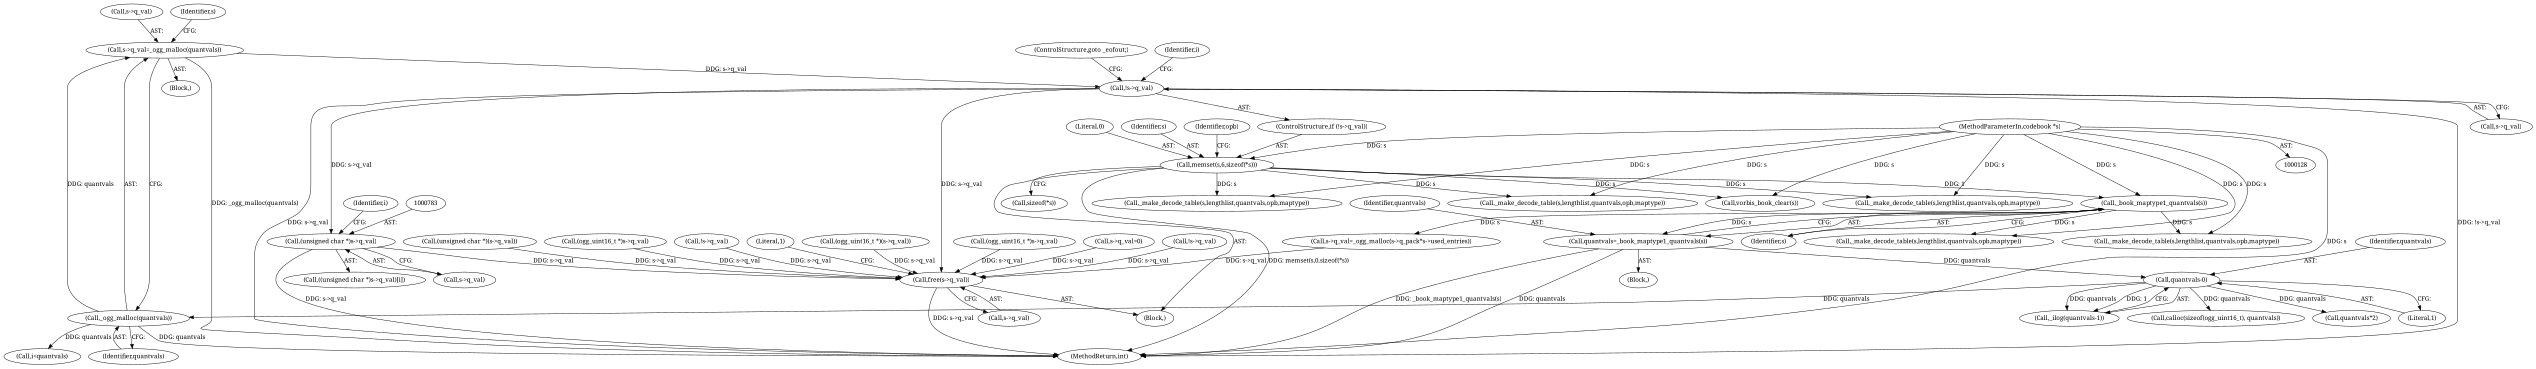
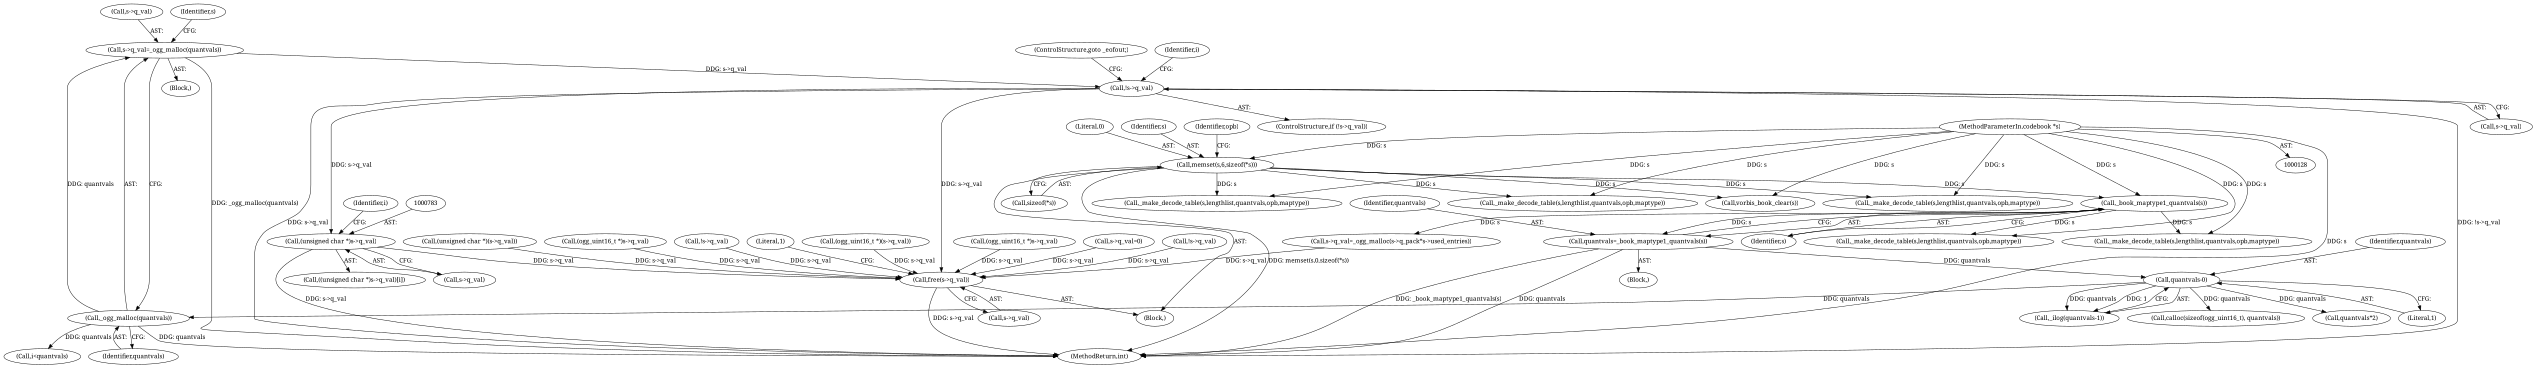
(1271, 145) -> (1069, 178)
(1955, 184) -> (1955, 184)
